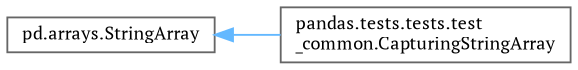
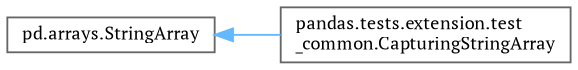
(426, 35) -> (426, 35)
